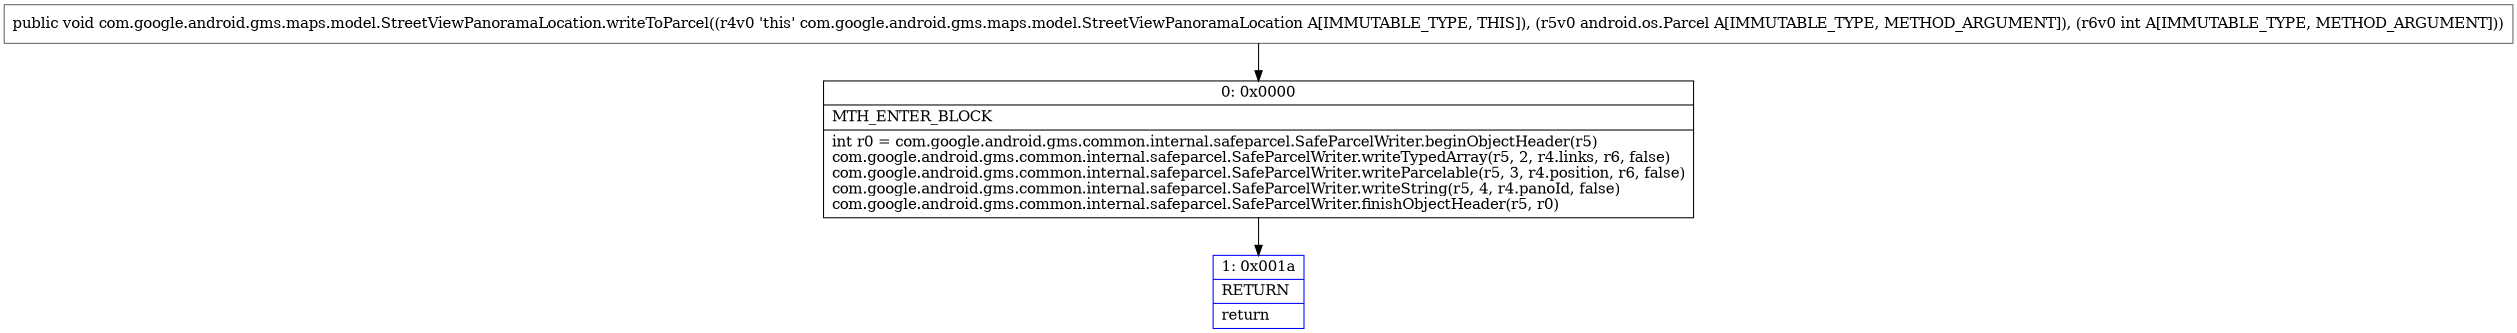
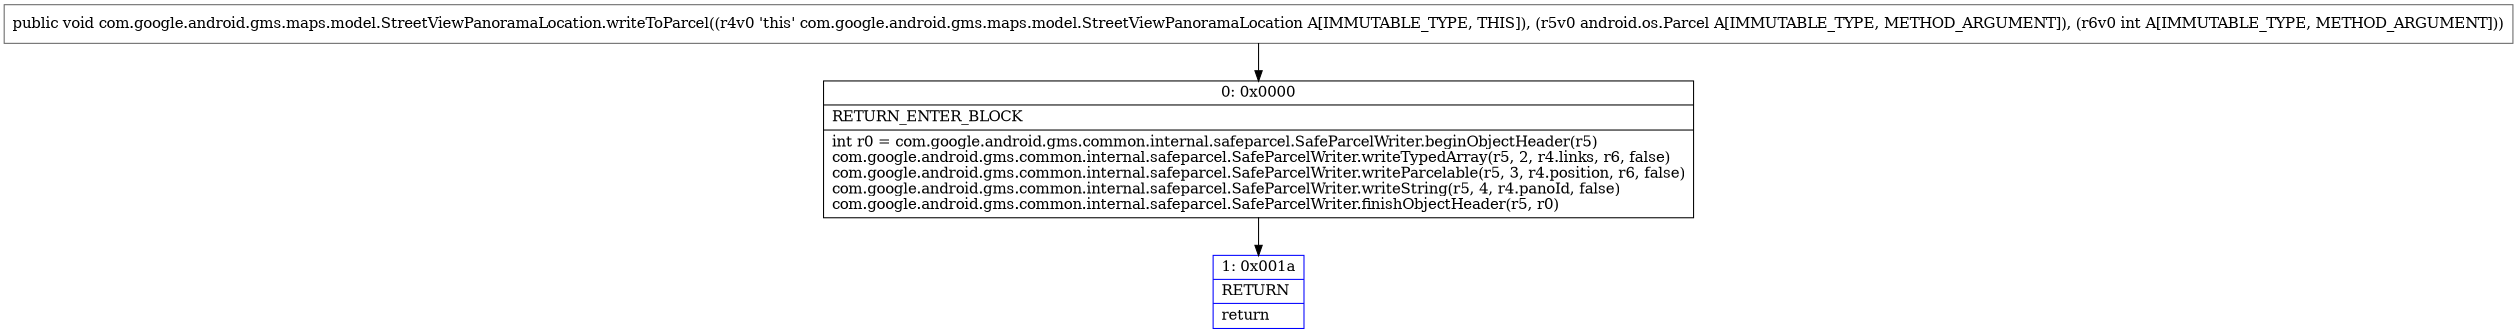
(912, 117) -> (927, 117)
